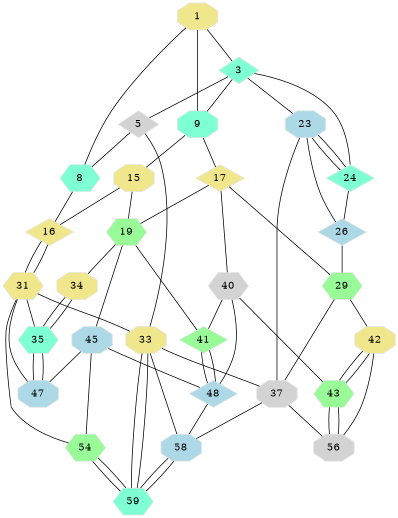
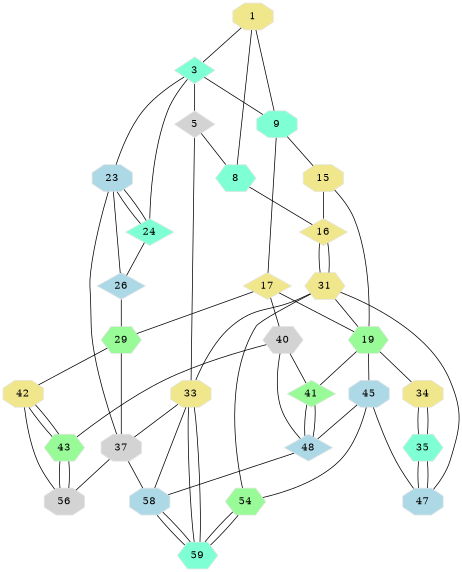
(31, 313) -> (347, 313)
